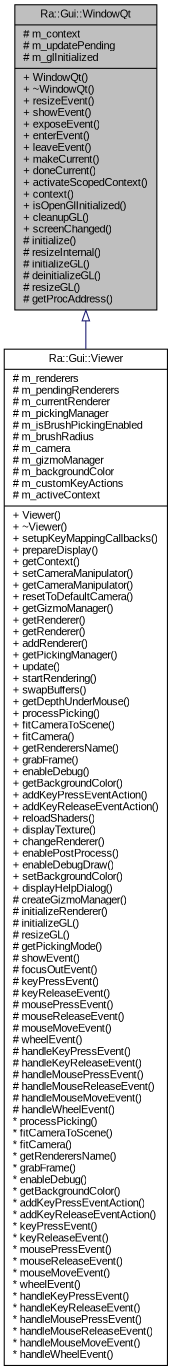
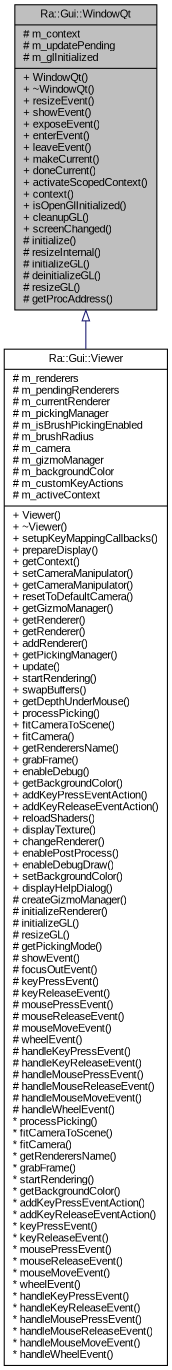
(50, 1180) -> (54, 1180)
